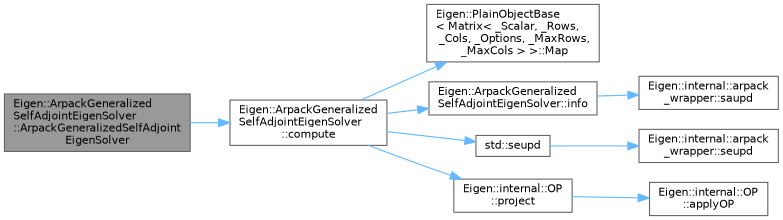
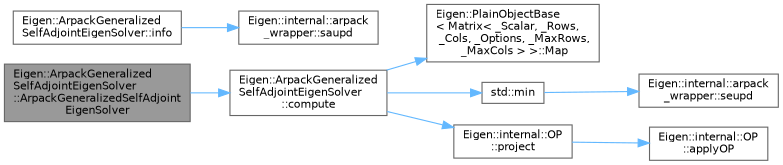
(402, 112) -> none
(513, 146) -> (513, 93)
